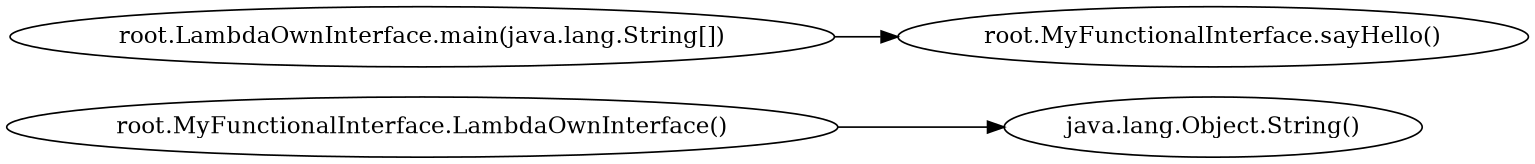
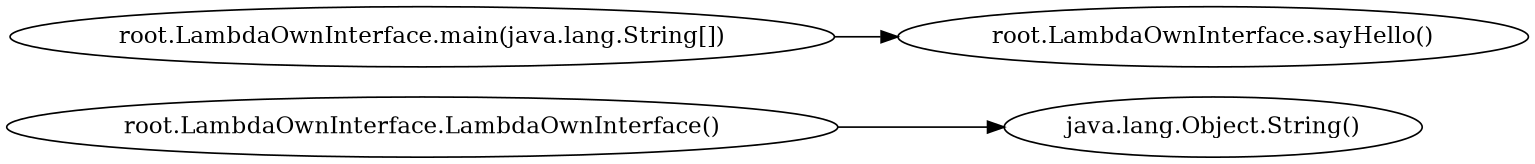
(1213, 37) -> (1213, 37)
(422, 127) -> (422, 127)
